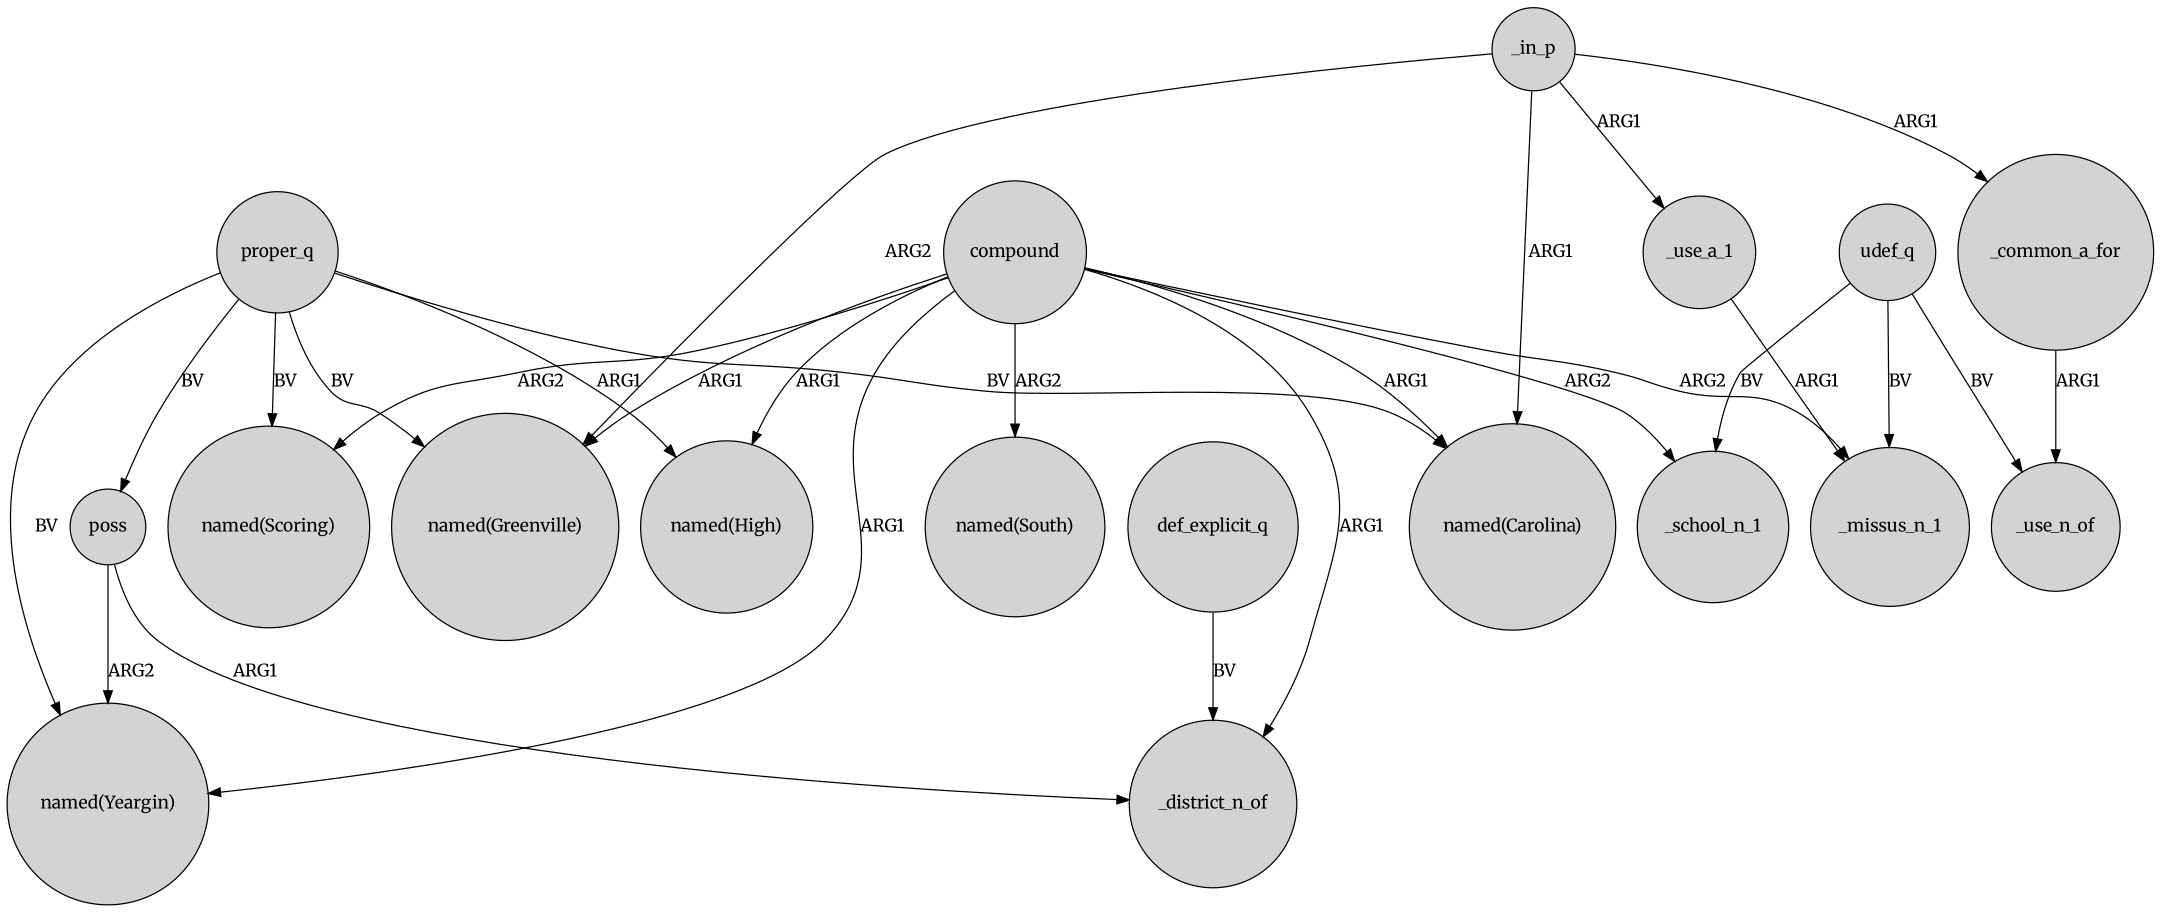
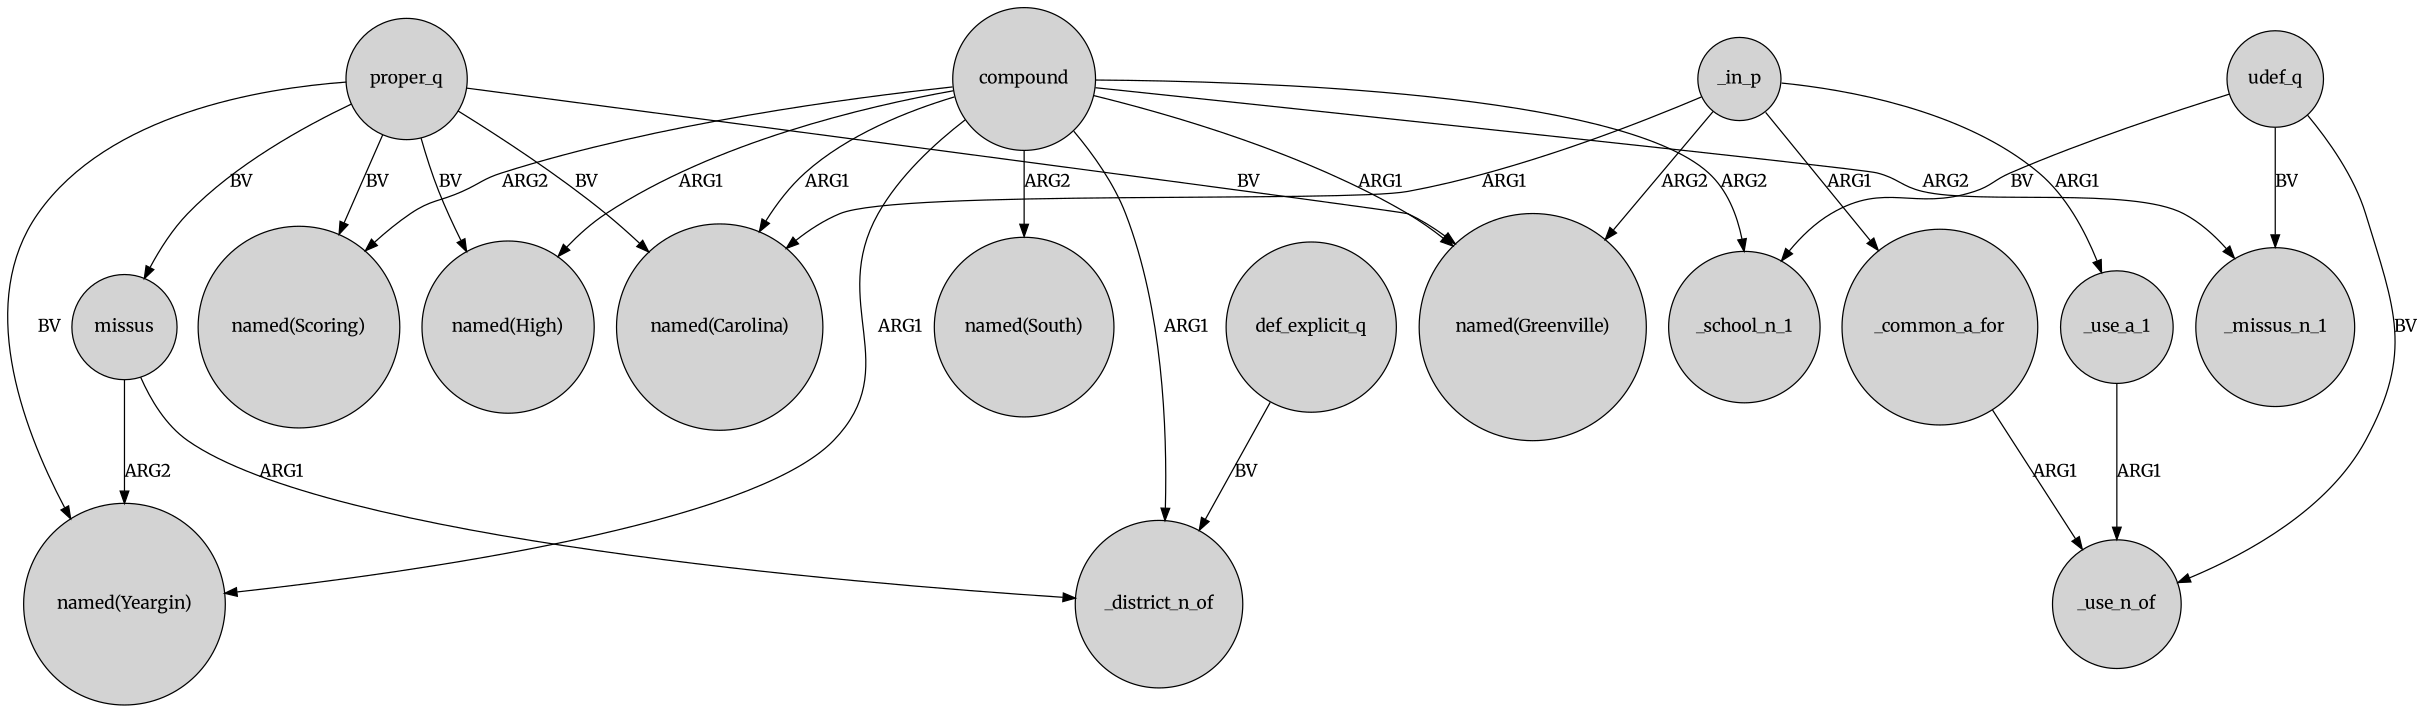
(1784, 375) -> (2117, 455)
(619, 382) -> (451, 182)
(108, 527) -> (124, 327)
